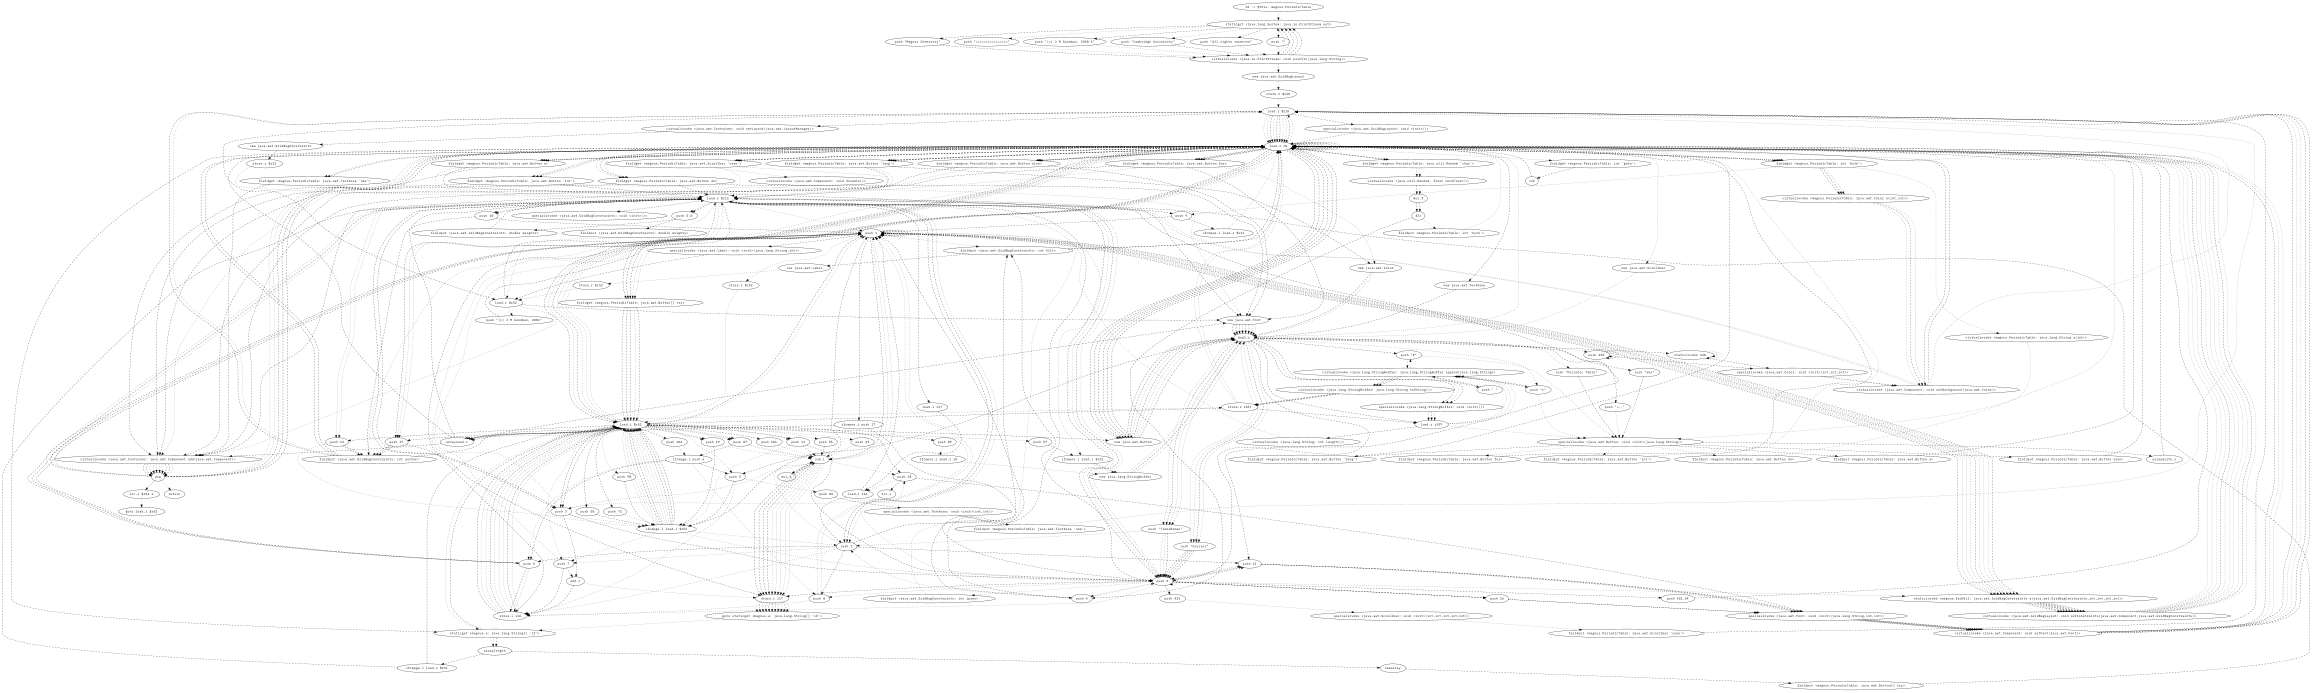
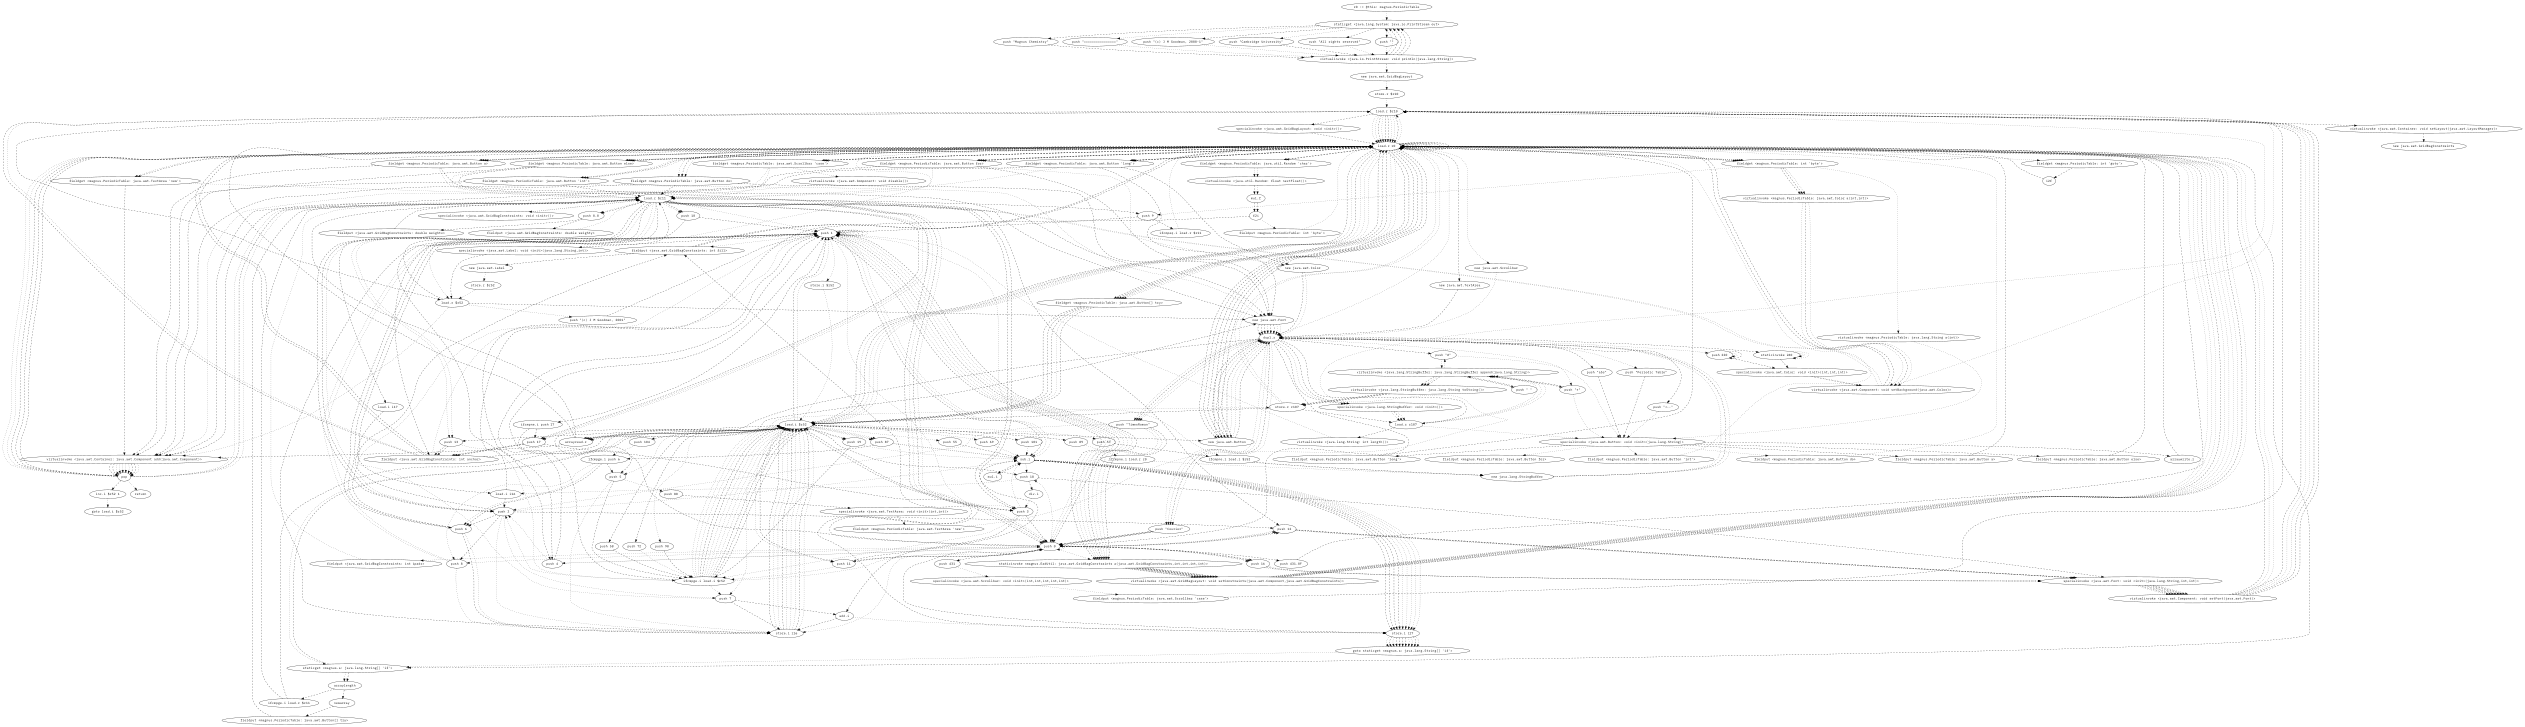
(265, 164) -> none
none -> (1178, 249)
(1788, 271) -> none
none -> (949, 556)
